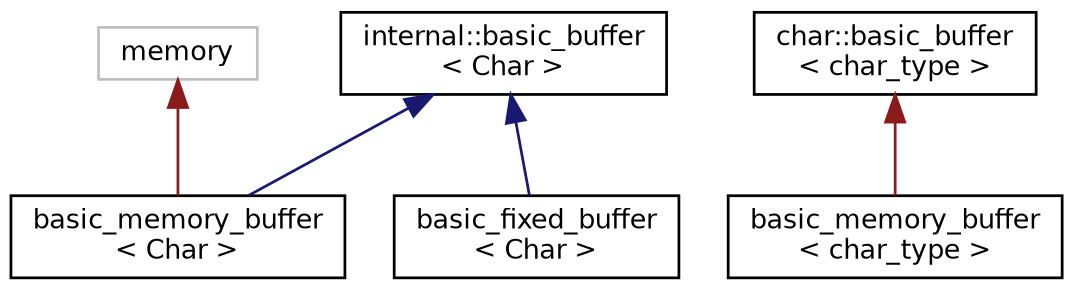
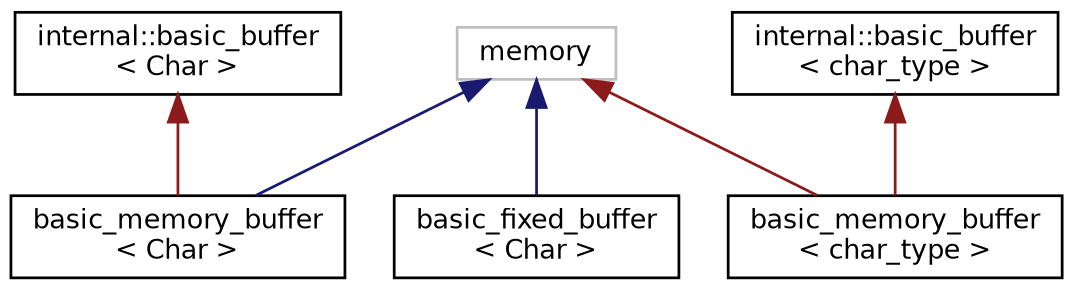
(895, 53) -> (895, 53)
none -> (713, 144)
(178, 152) -> (360, 144)
(329, 152) -> (178, 159)
(523, 159) -> (537, 152)
